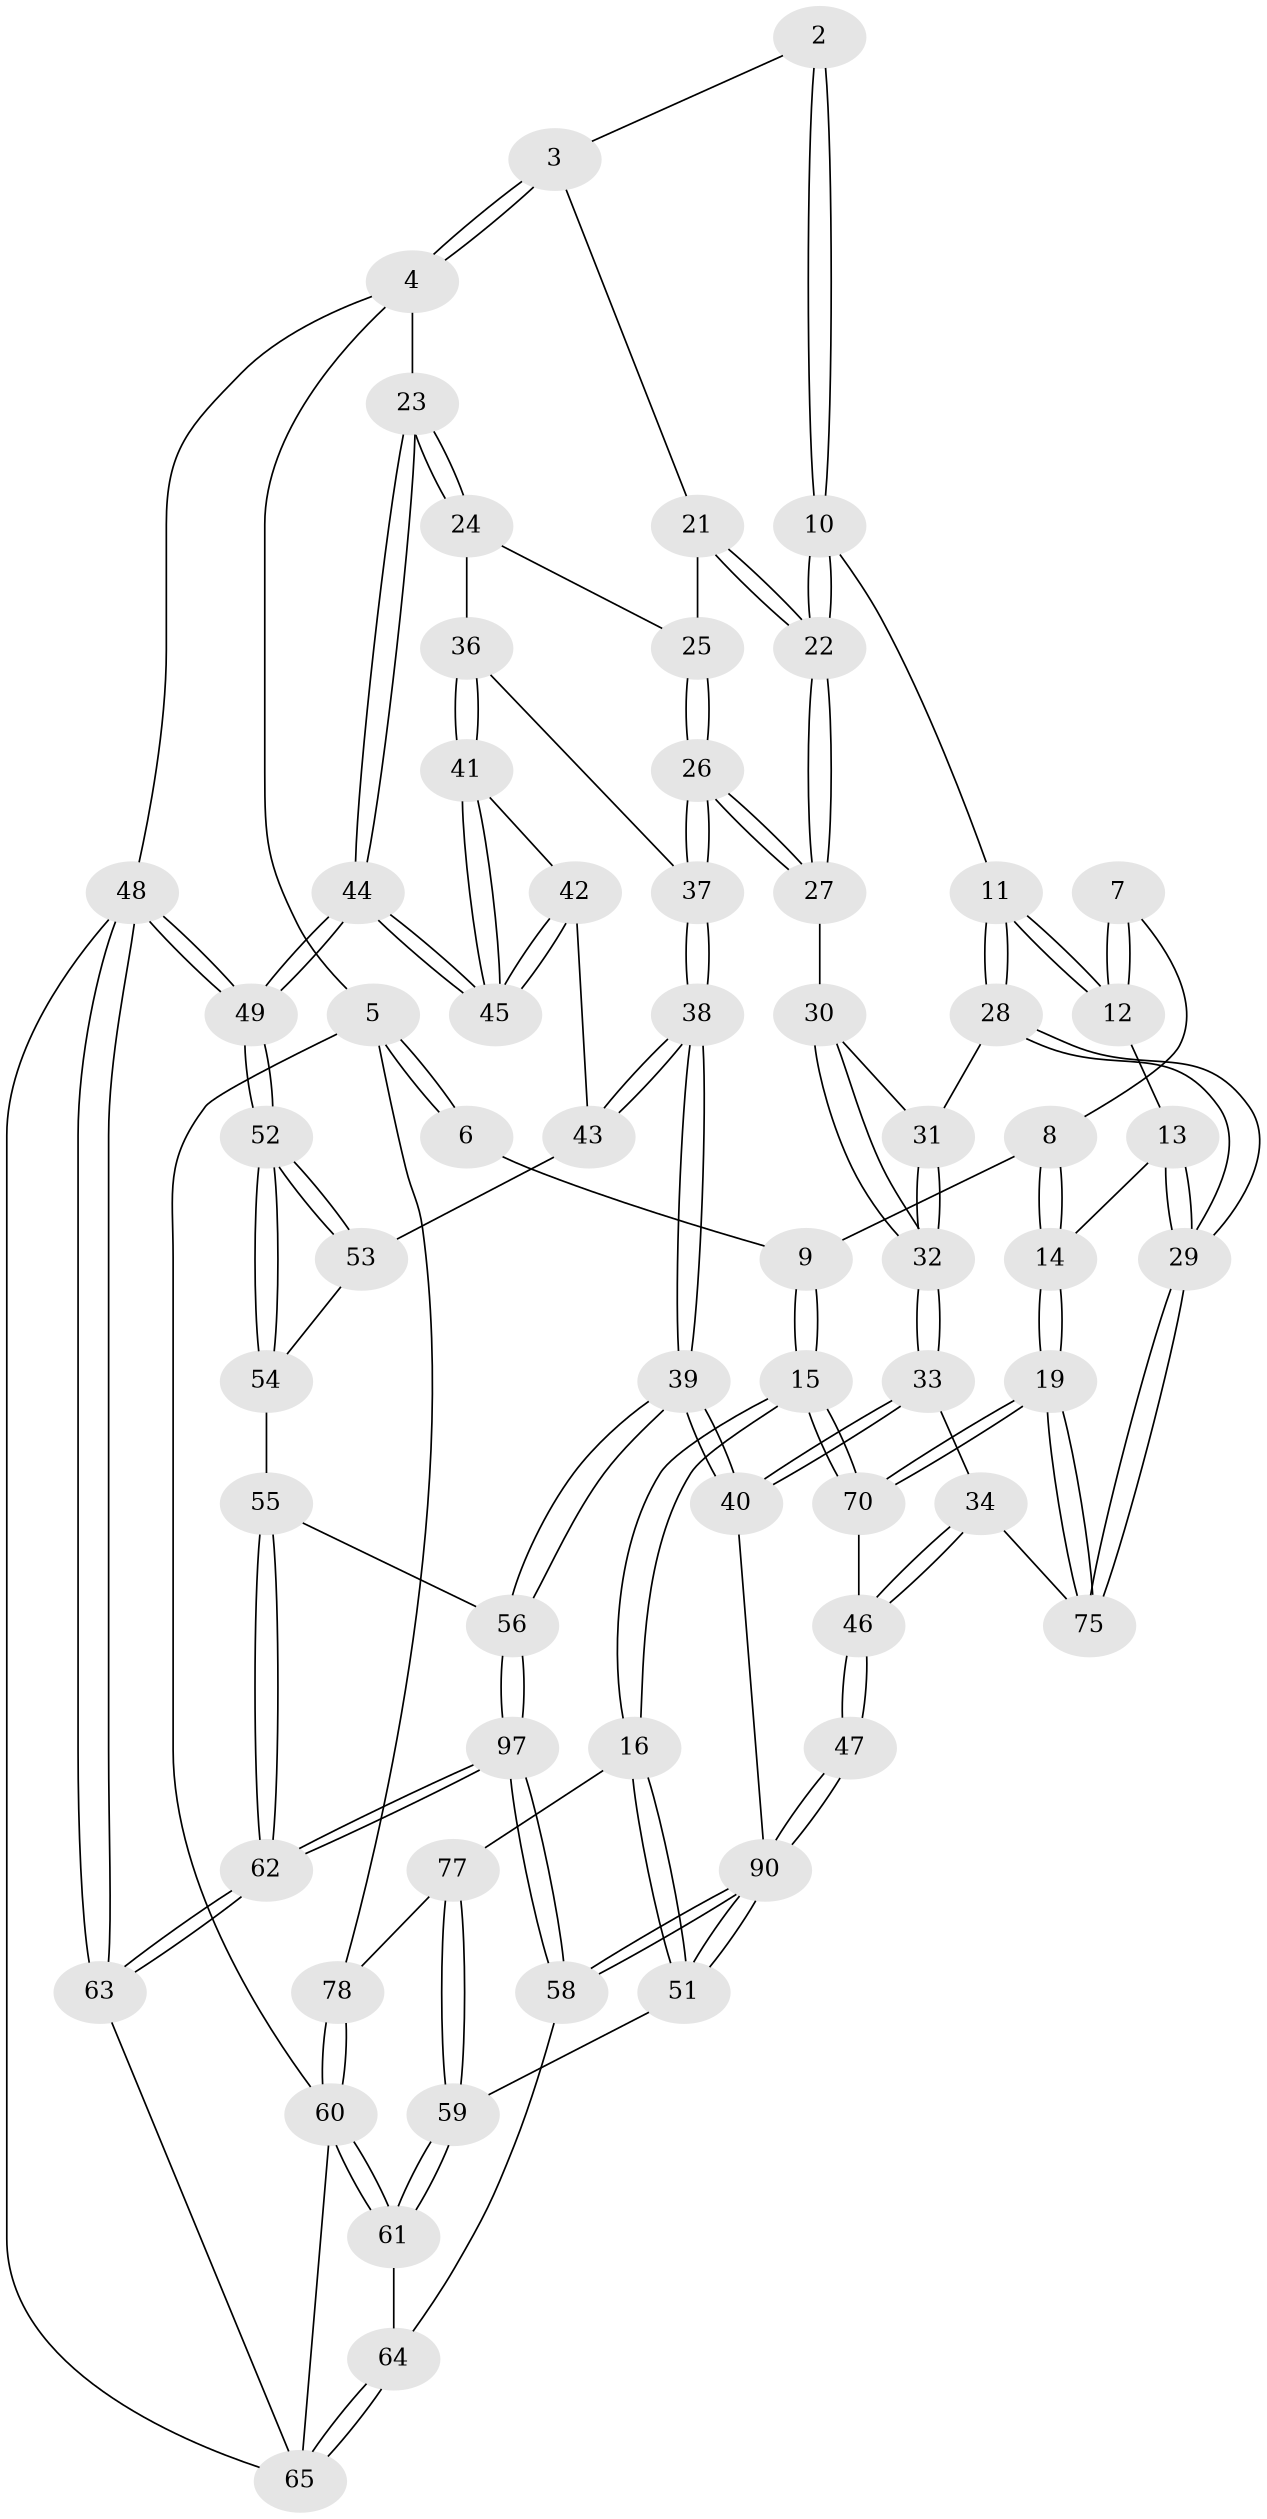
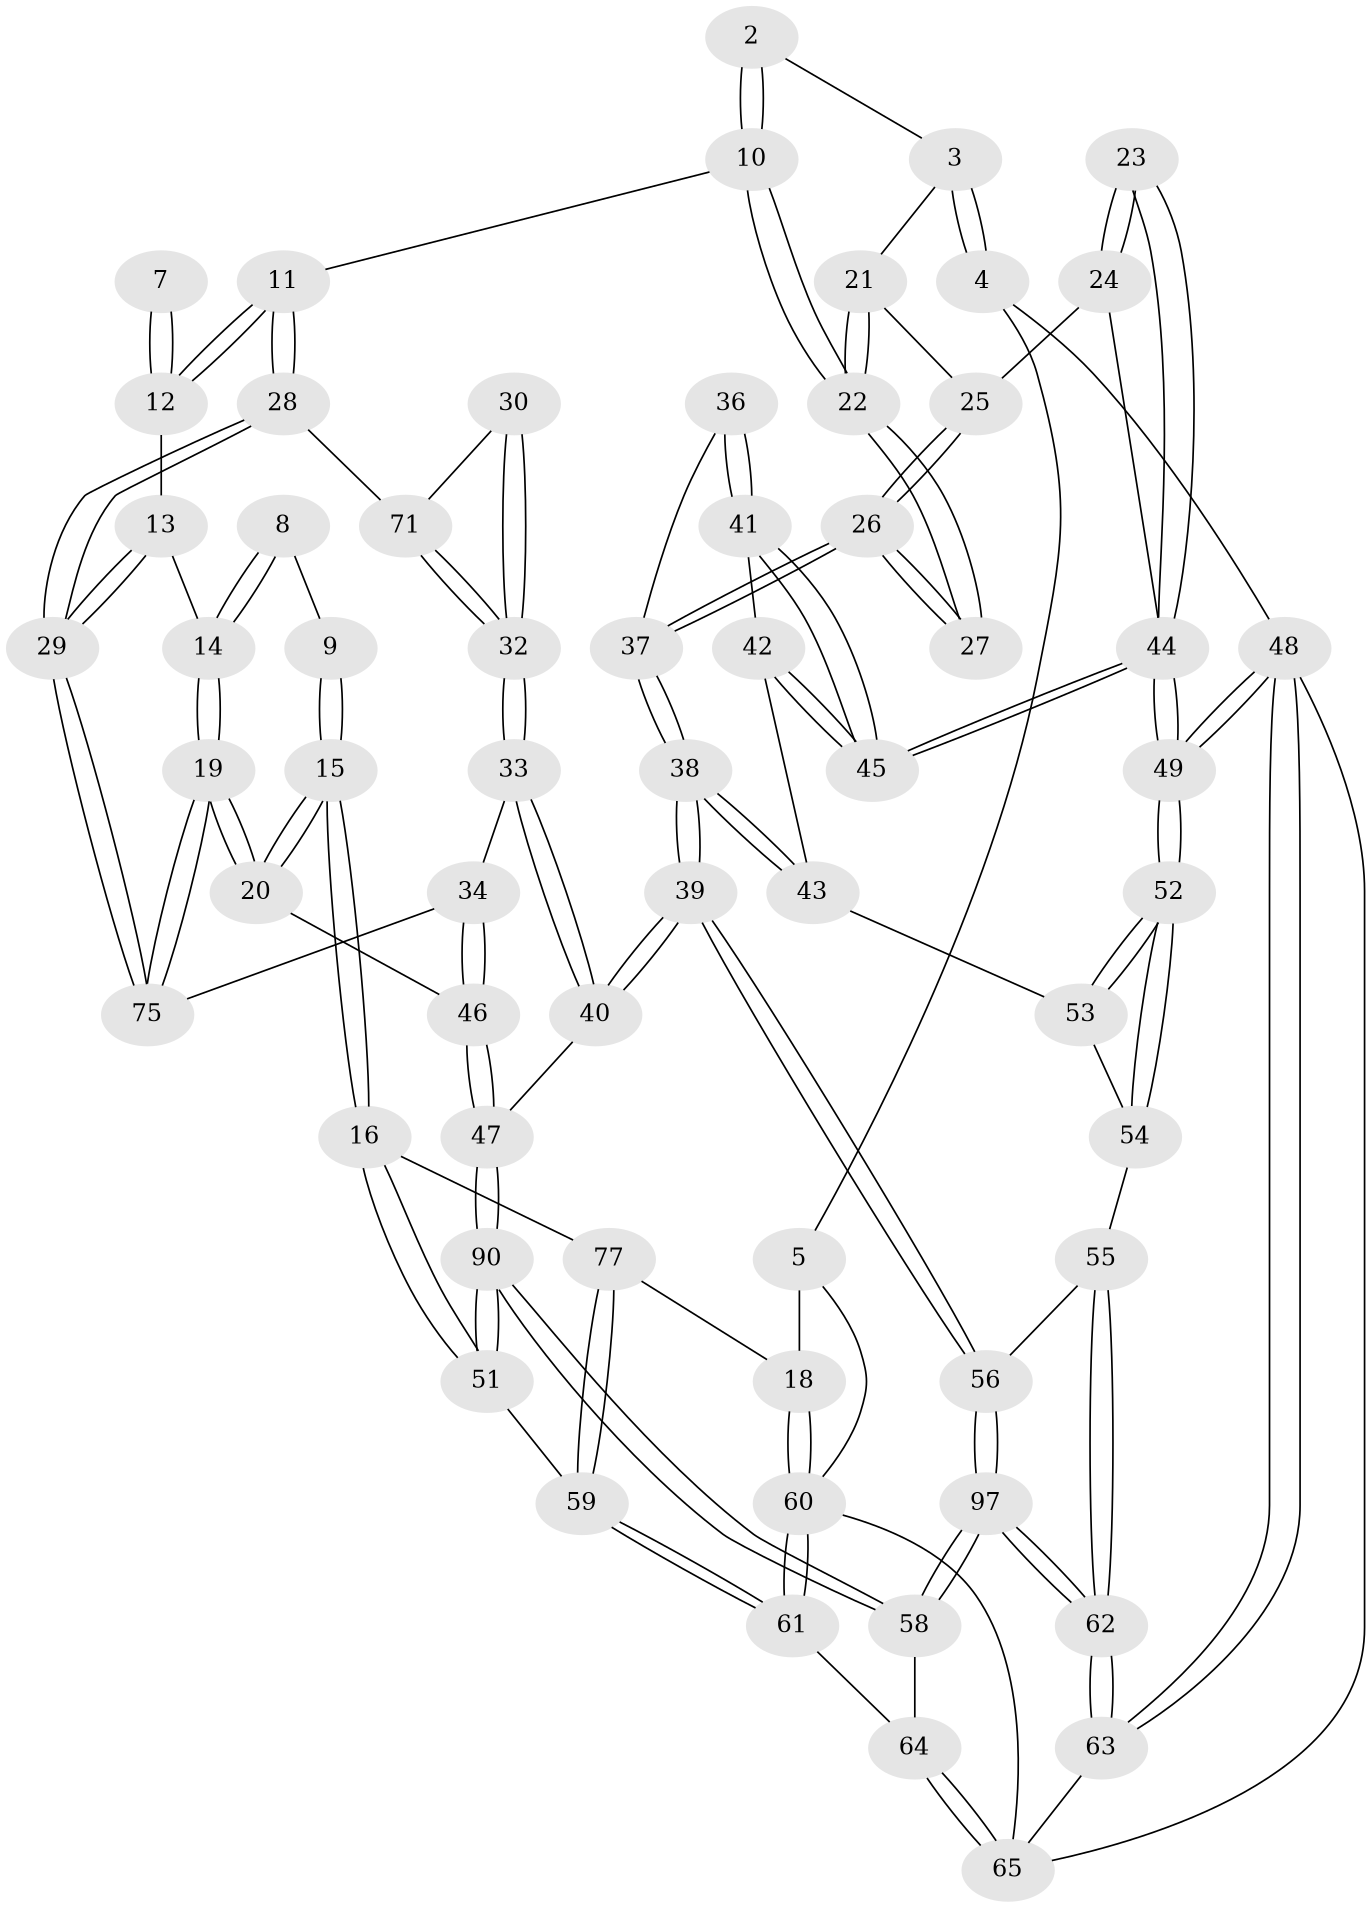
(412, 343) -> none
(467, 587) -> (1134, 465)
(820, 954) -> none
(1183, 1036) -> none
(467, 1137) -> none
(928, 1137) -> (406, 526)
(859, 1504) -> (256, 893)
(751, 1687) -> (541, 1076)
(338, 1993) -> (799, 1382)
